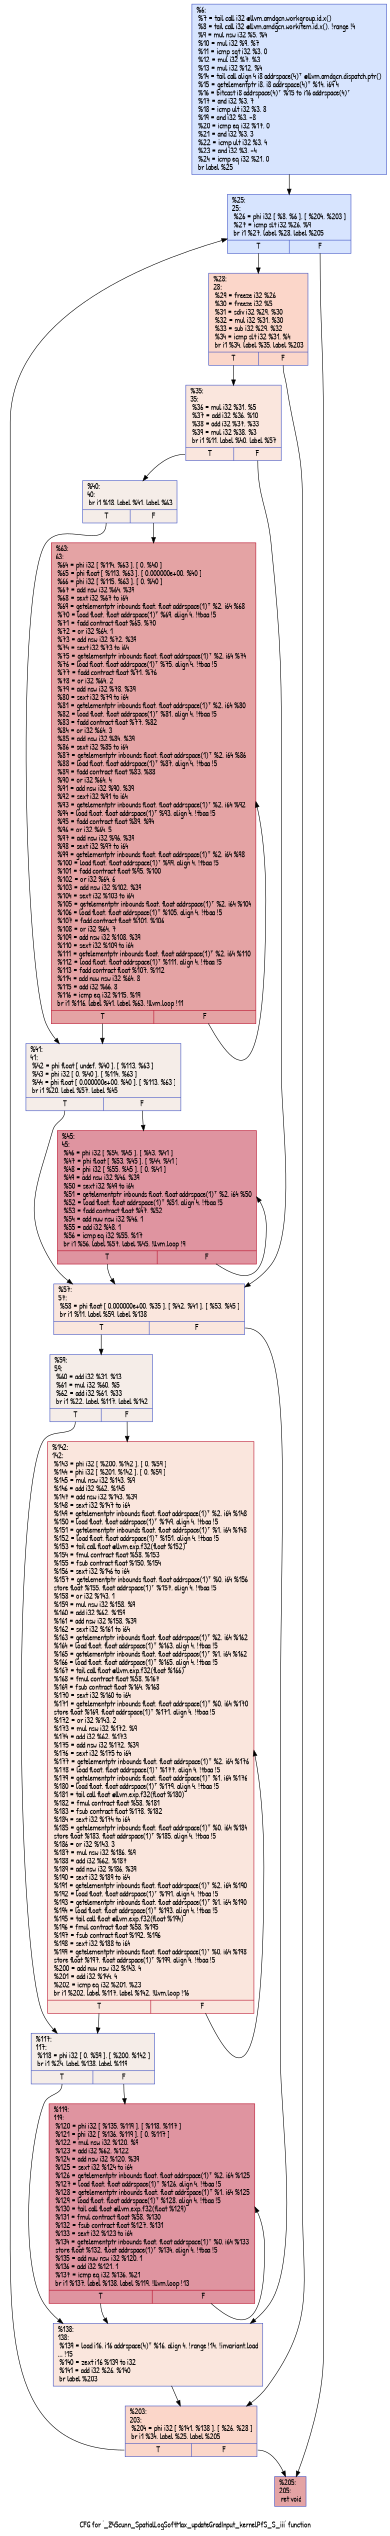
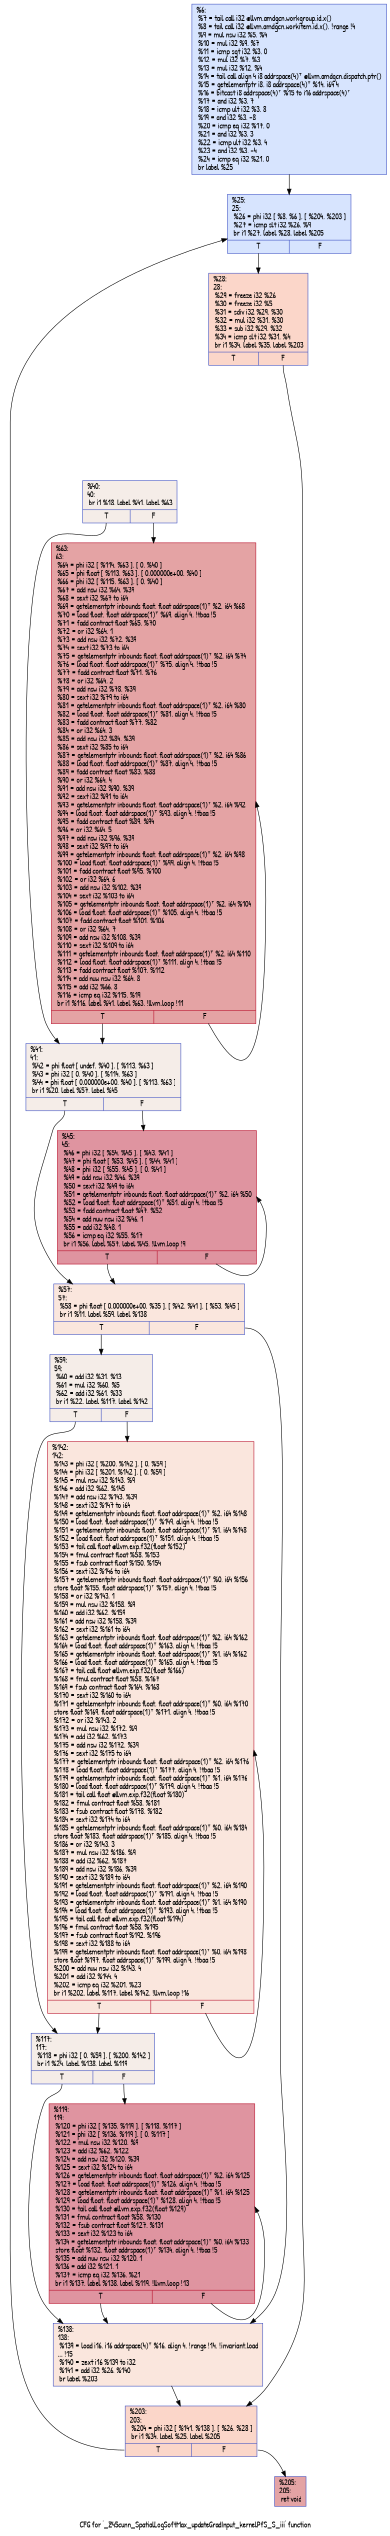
(234, 423) -> none
(323, 1364) -> none
